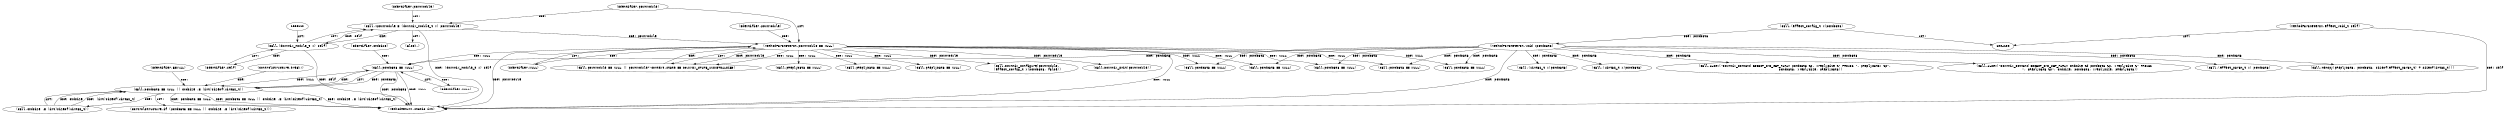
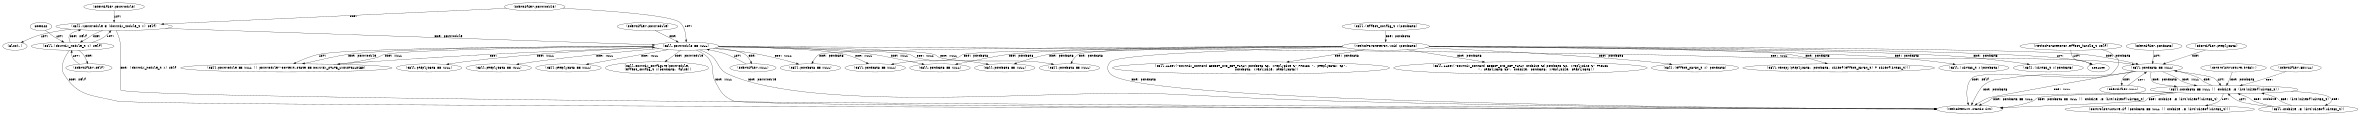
(413, 26) -> (114, 26)
(2325, 26) -> (2071, 46)
(1915, 37) -> (1810, 50)
(370, 46) -> (2216, 46)
(799, 46) -> (686, 46)
none -> (2154, 46)
(1122, 68) -> none
(242, 80) -> (2242, 80)
